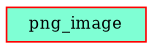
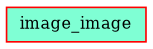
(76, 25) -> (76, 25)
